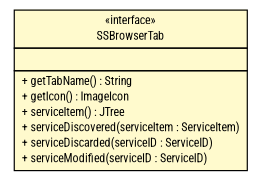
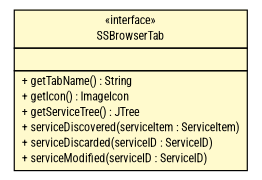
(73, 112) -> (81, 112)
